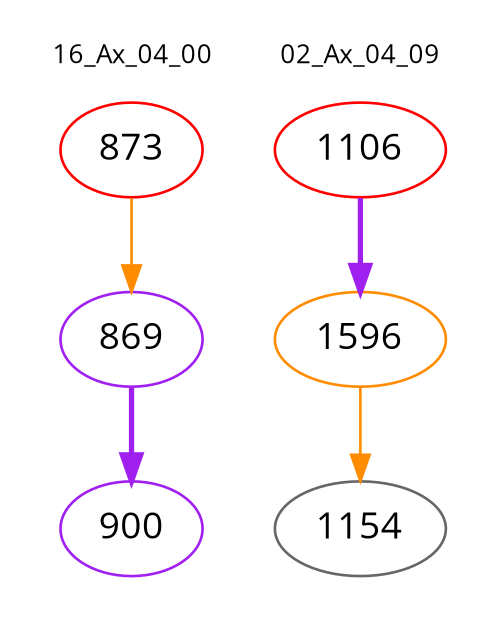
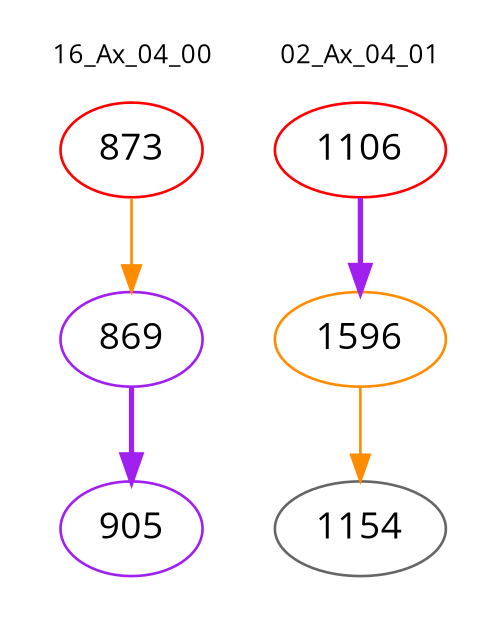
(360, 57) -> (360, 57)
(132, 529) -> (132, 529)
